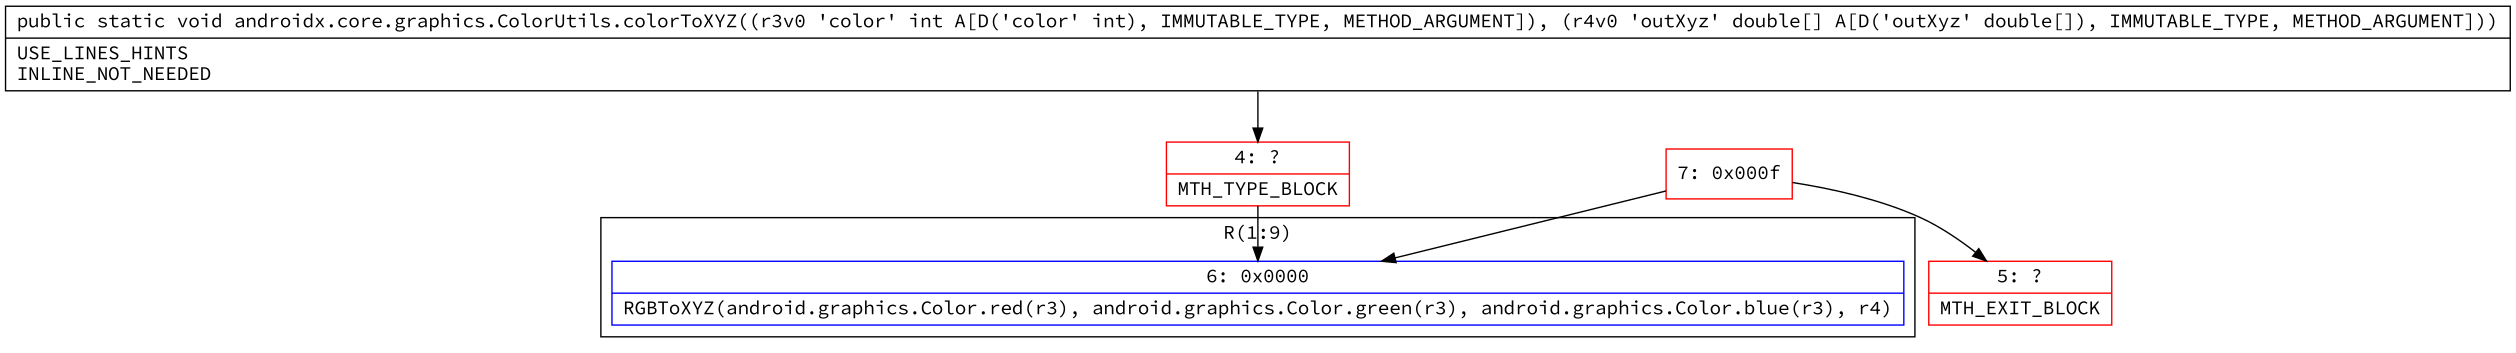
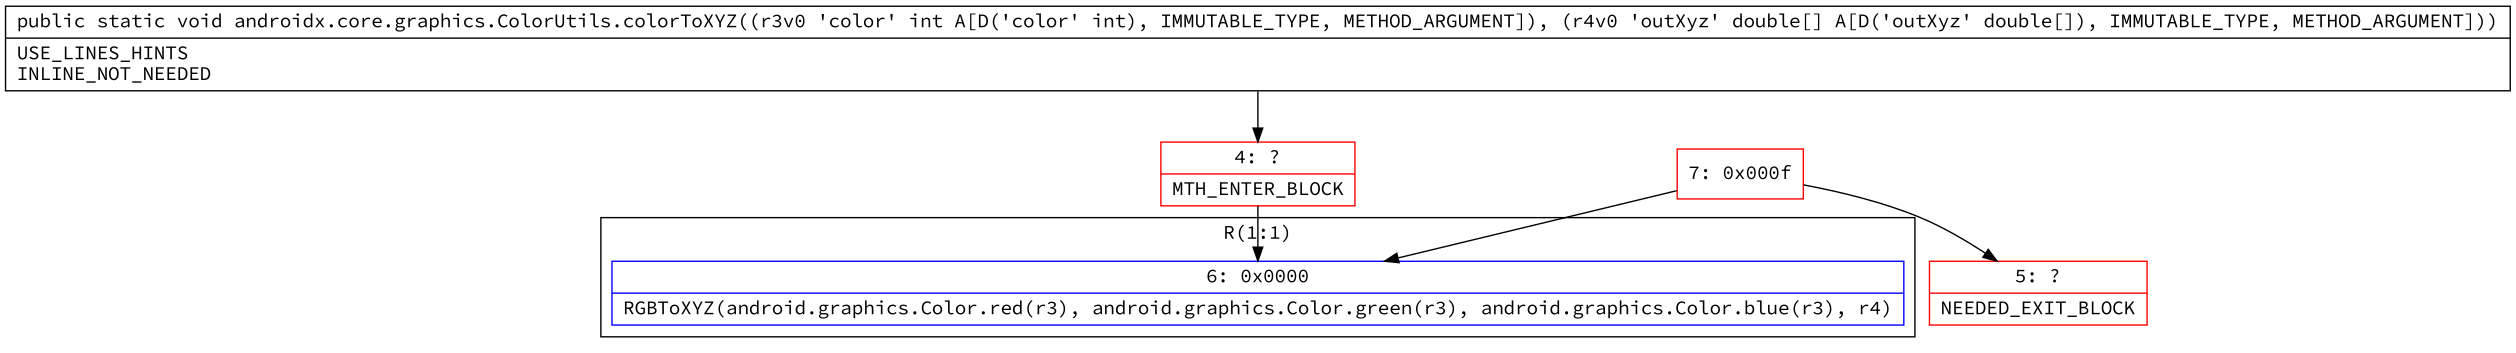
(1258, 189) -> (1258, 189)
(1258, 234) -> (1258, 234)
(2020, 308) -> (2038, 308)
